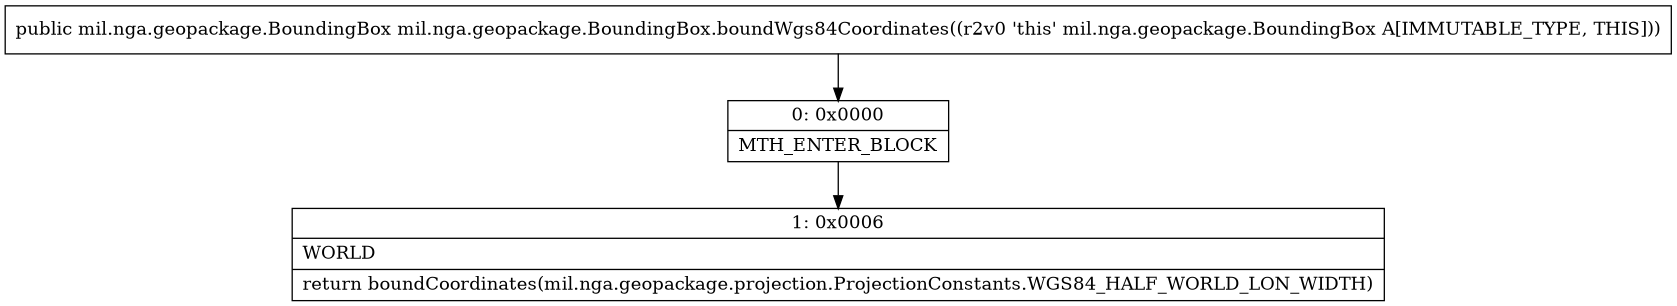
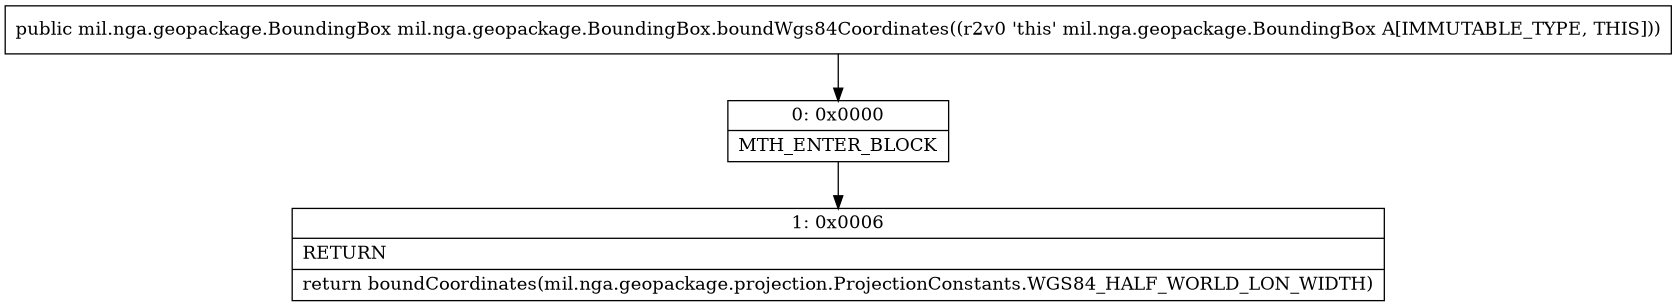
(340, 253) -> (345, 253)
